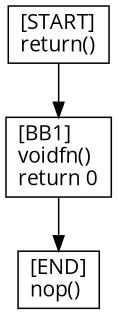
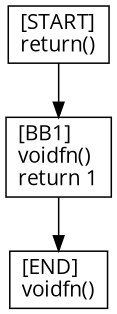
(59, 157) -> (59, 157)
(59, 280) -> (59, 280)
